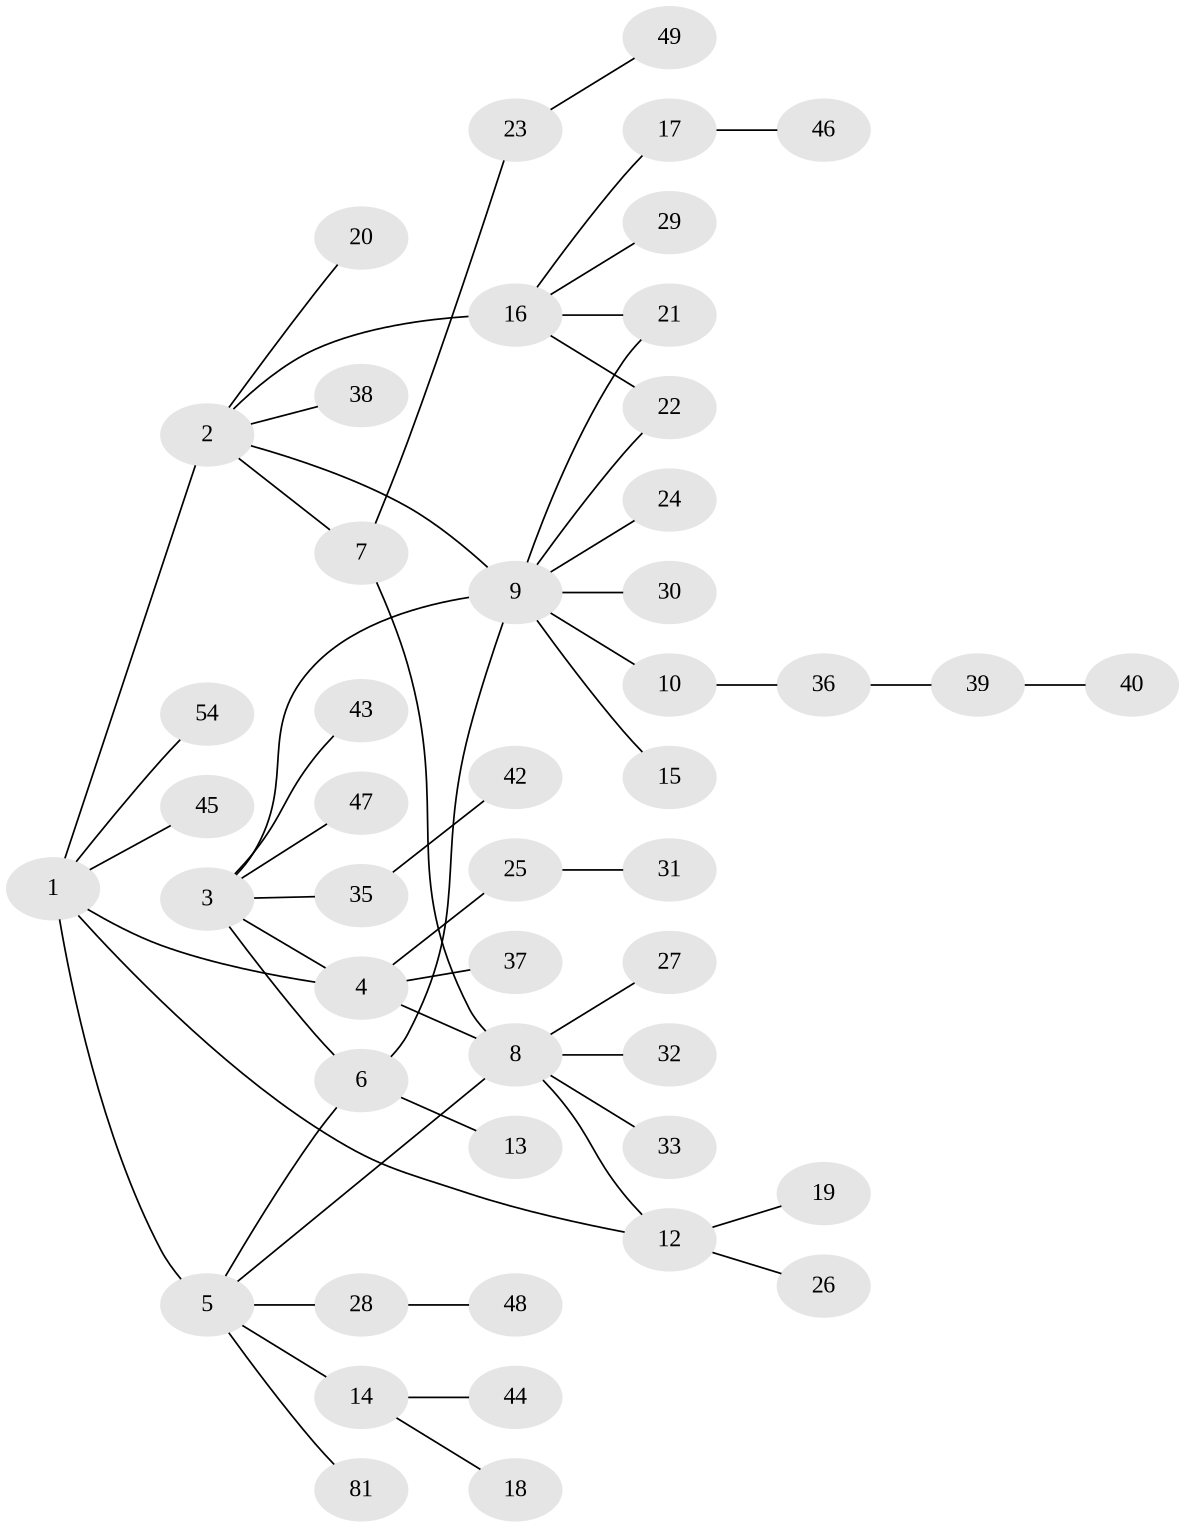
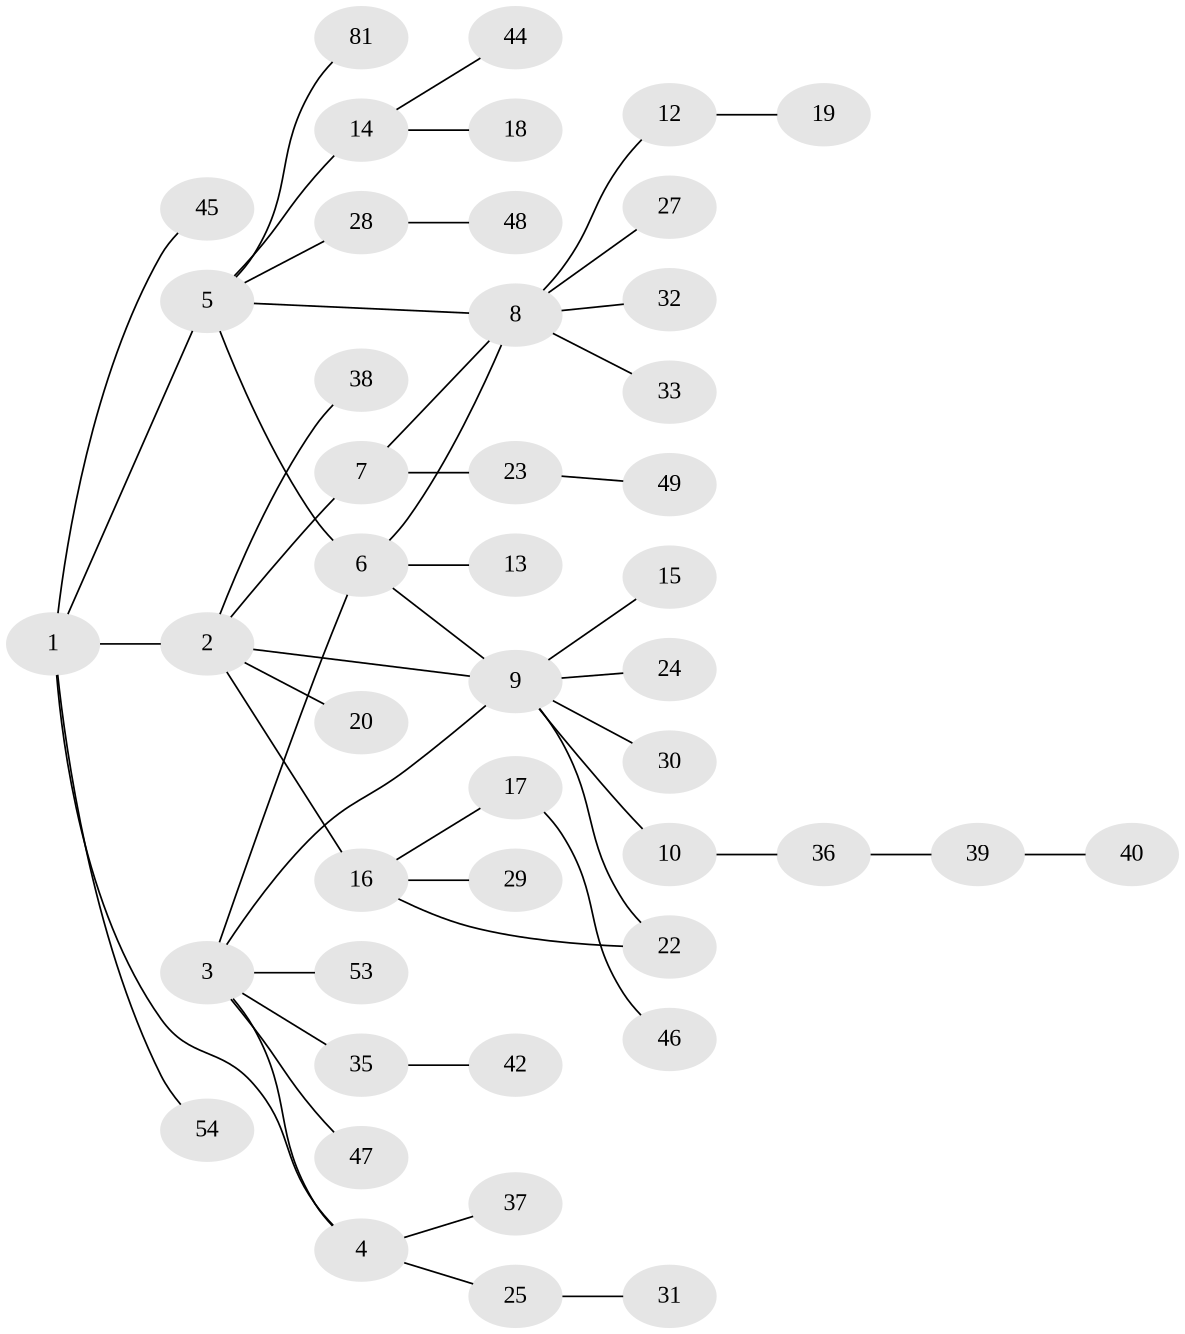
(670, 315) -> none
(361, 711) -> (361, 973)
(439, 1022) -> (452, 447)
(306, 1121) -> none
(824, 1286) -> none
